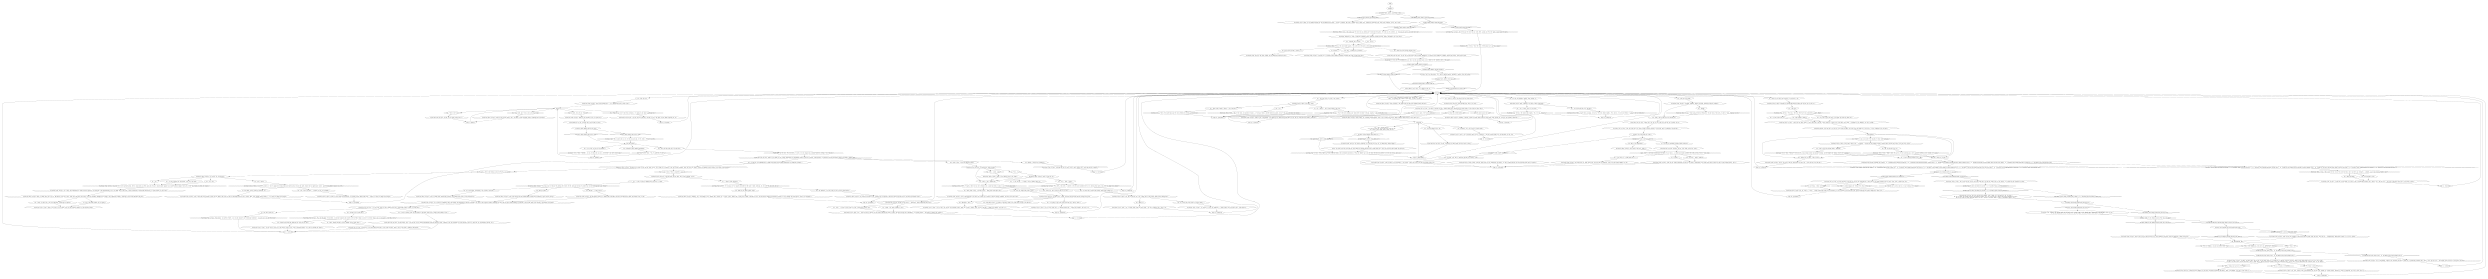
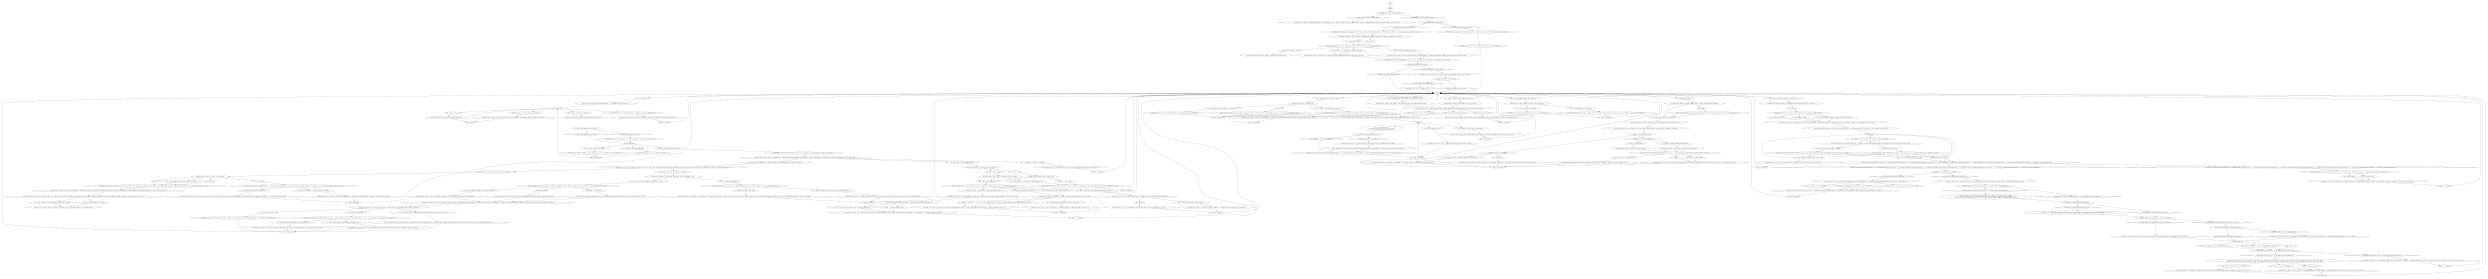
(585, 122) -> none
none -> (1498, 158)
